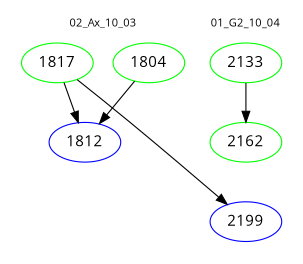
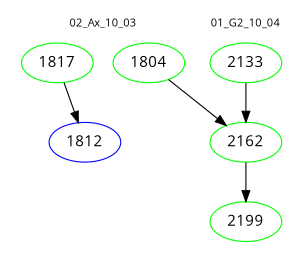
(121, 98) -> (186, 93)
(148, 138) -> (246, 177)
(246, 222) -> (246, 222)
